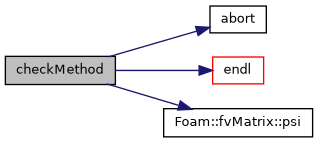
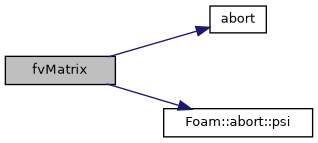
(60, 70) -> (60, 70)
(238, 70) -> none
(238, 123) -> (238, 123)
